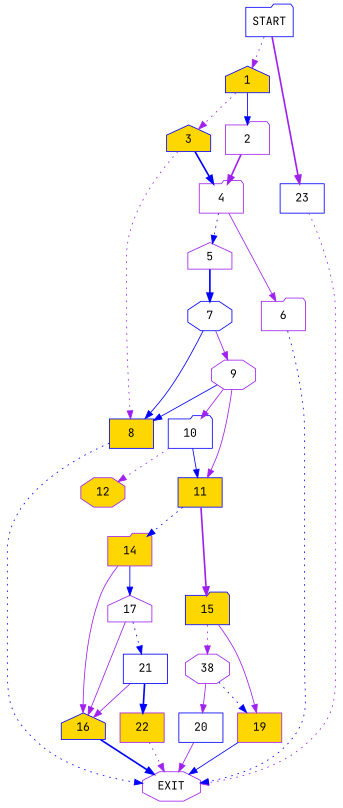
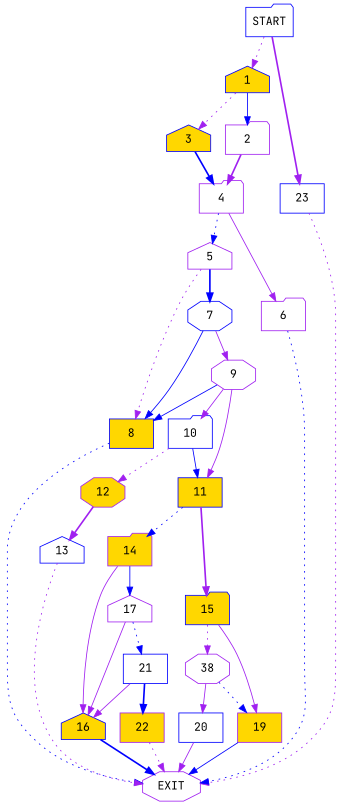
(127, 274) -> (164, 338)
none -> (62, 551)
